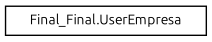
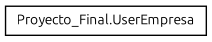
(106, 21) -> (106, 21)
